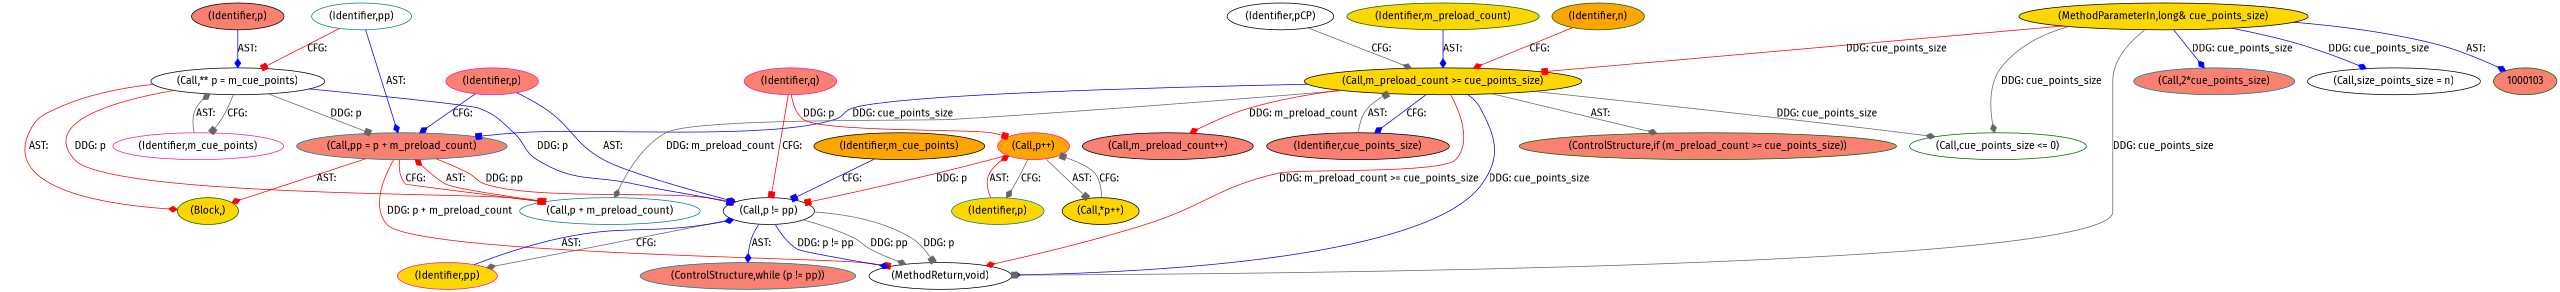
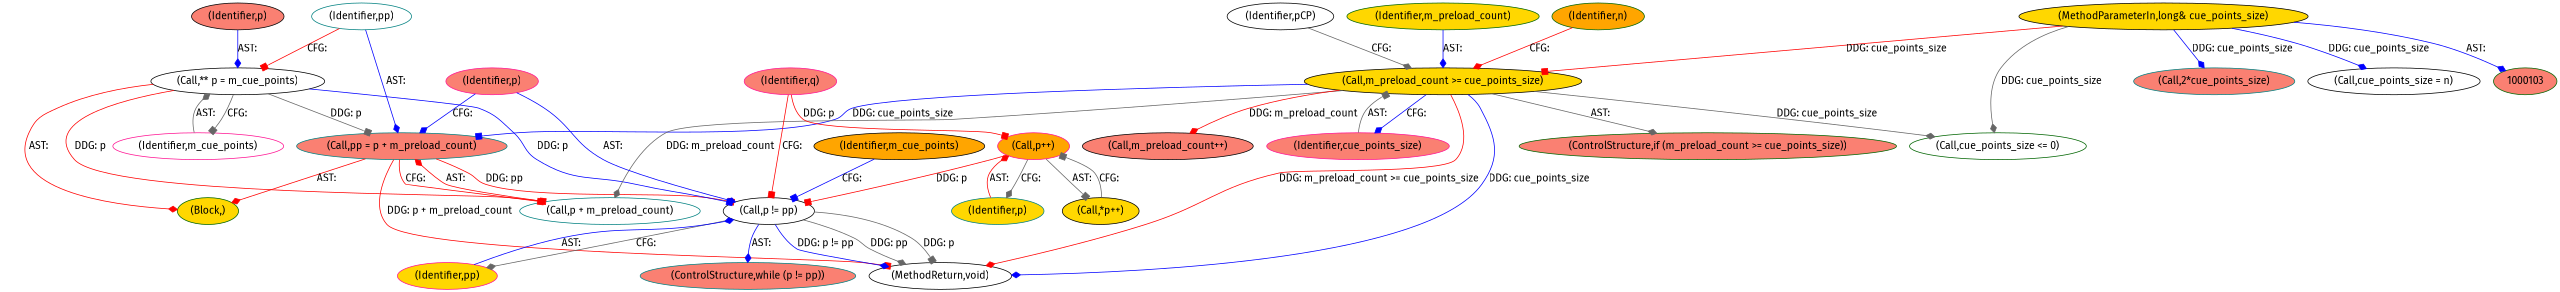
(2394, 81) -> (2394, 81)
(1358, 146) -> (1358, 146)
(1665, 264) -> none
